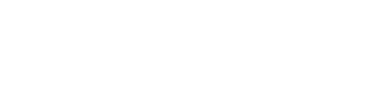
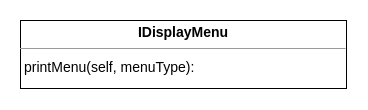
none -> (184, 55)
